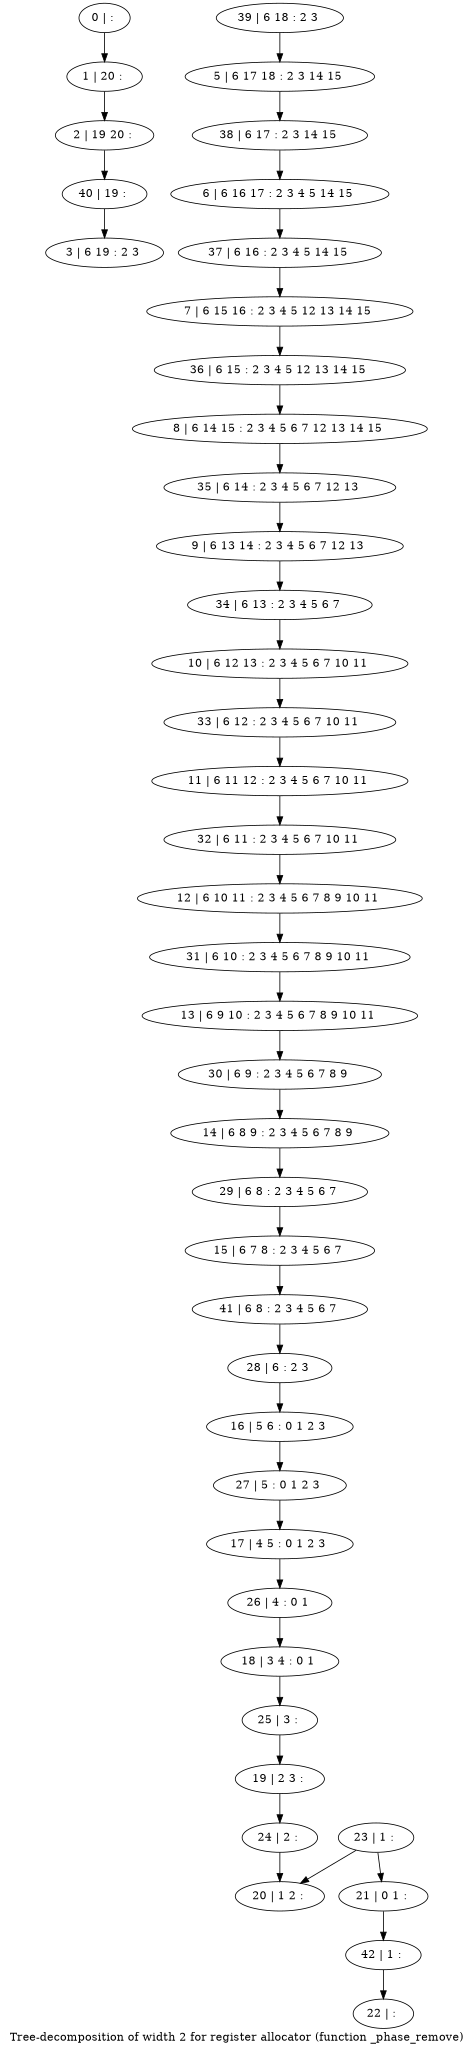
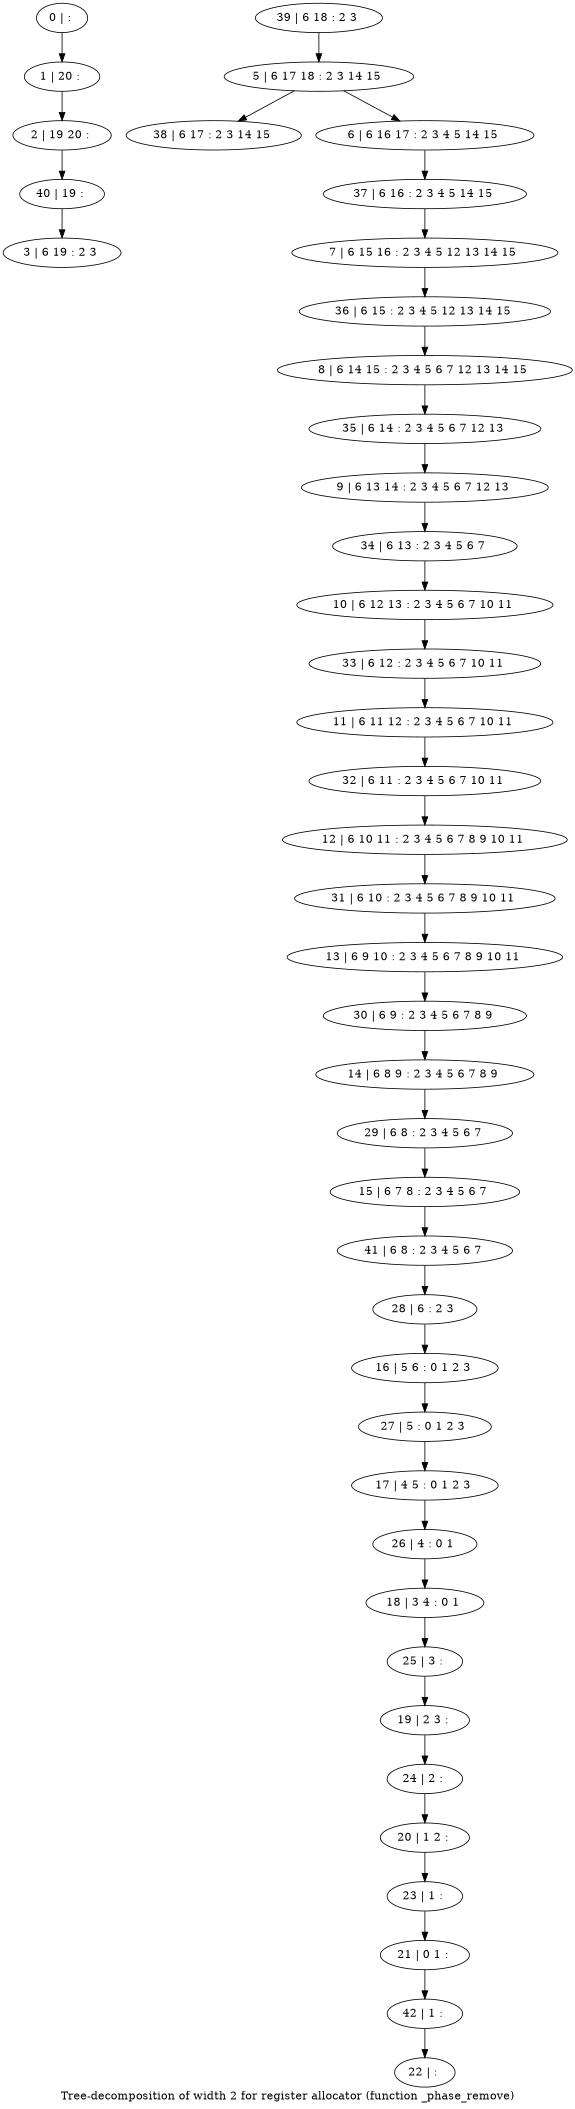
(280, 161) -> (368, 104)
(332, 1865) -> (425, 1863)
